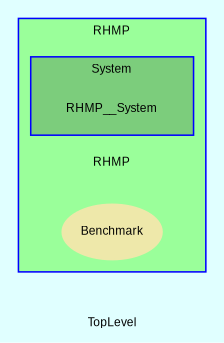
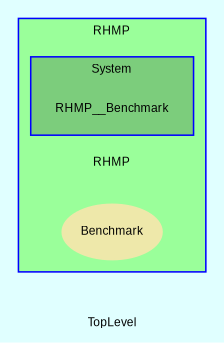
(112, 109) -> (112, 109)
